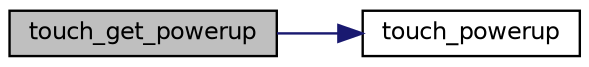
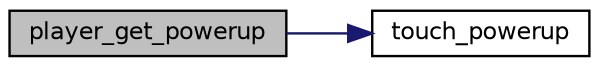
(143, 33) -> (148, 33)
